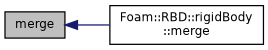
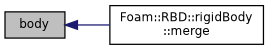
(35, 25) -> (35, 25)
